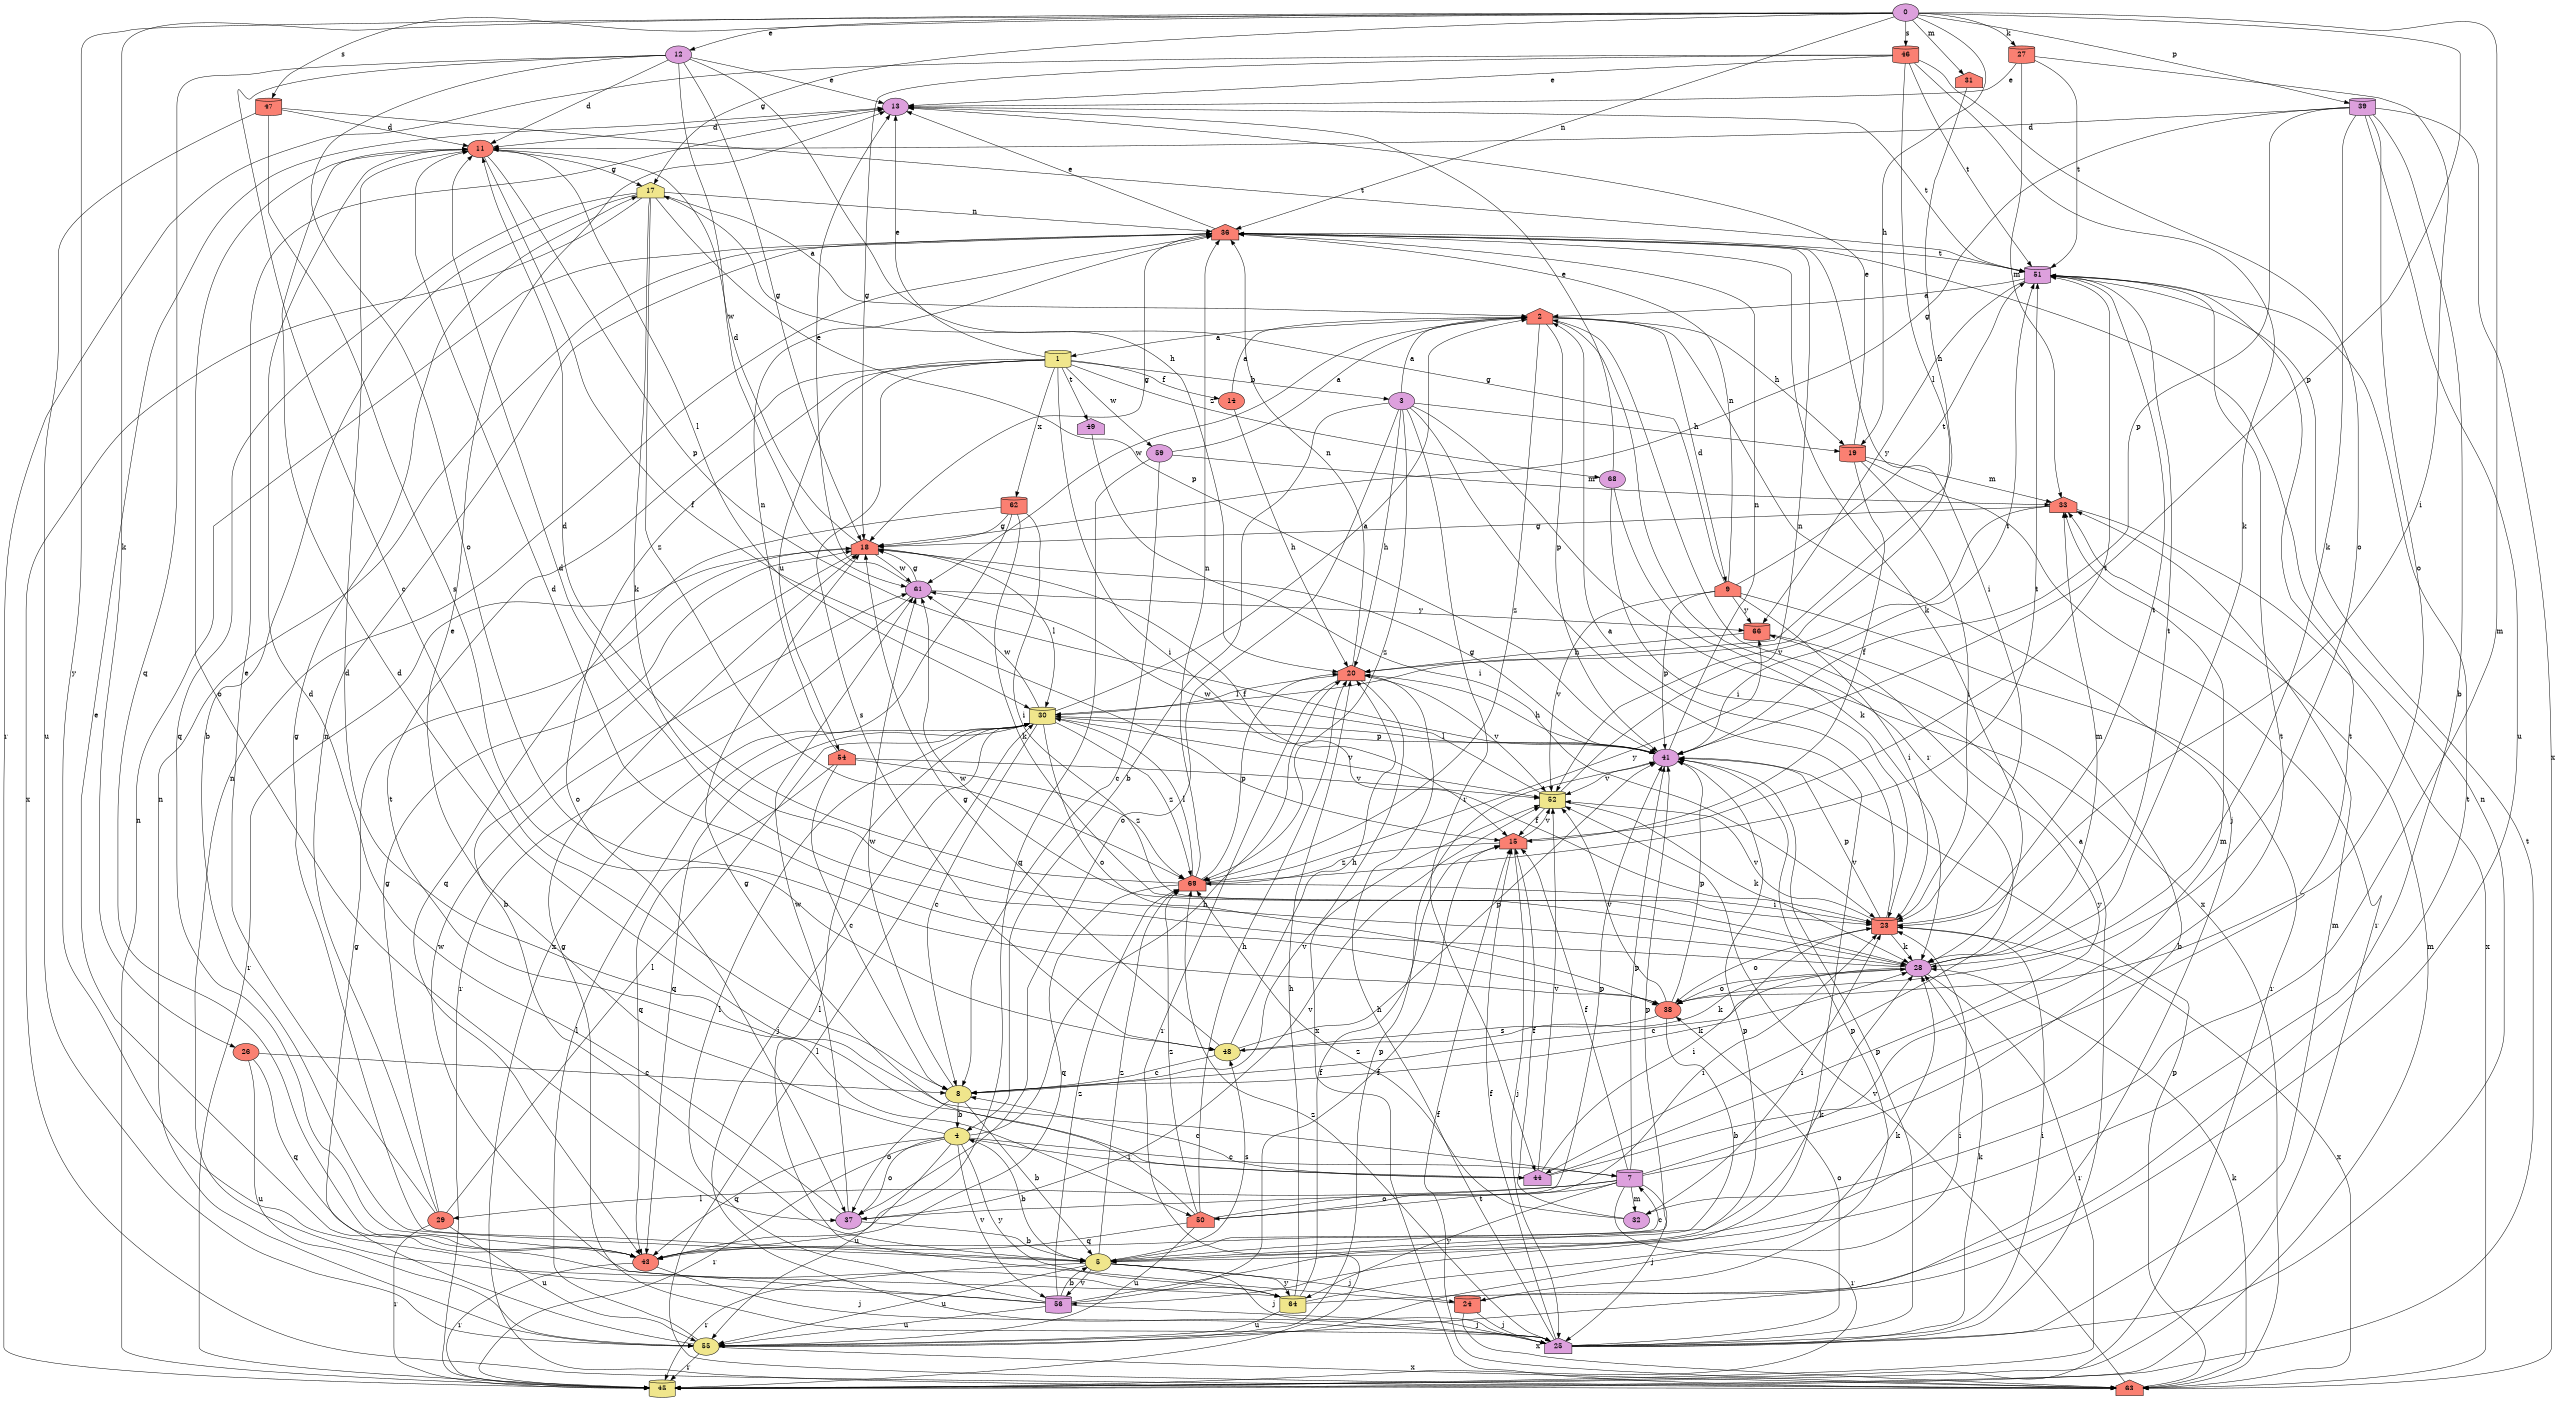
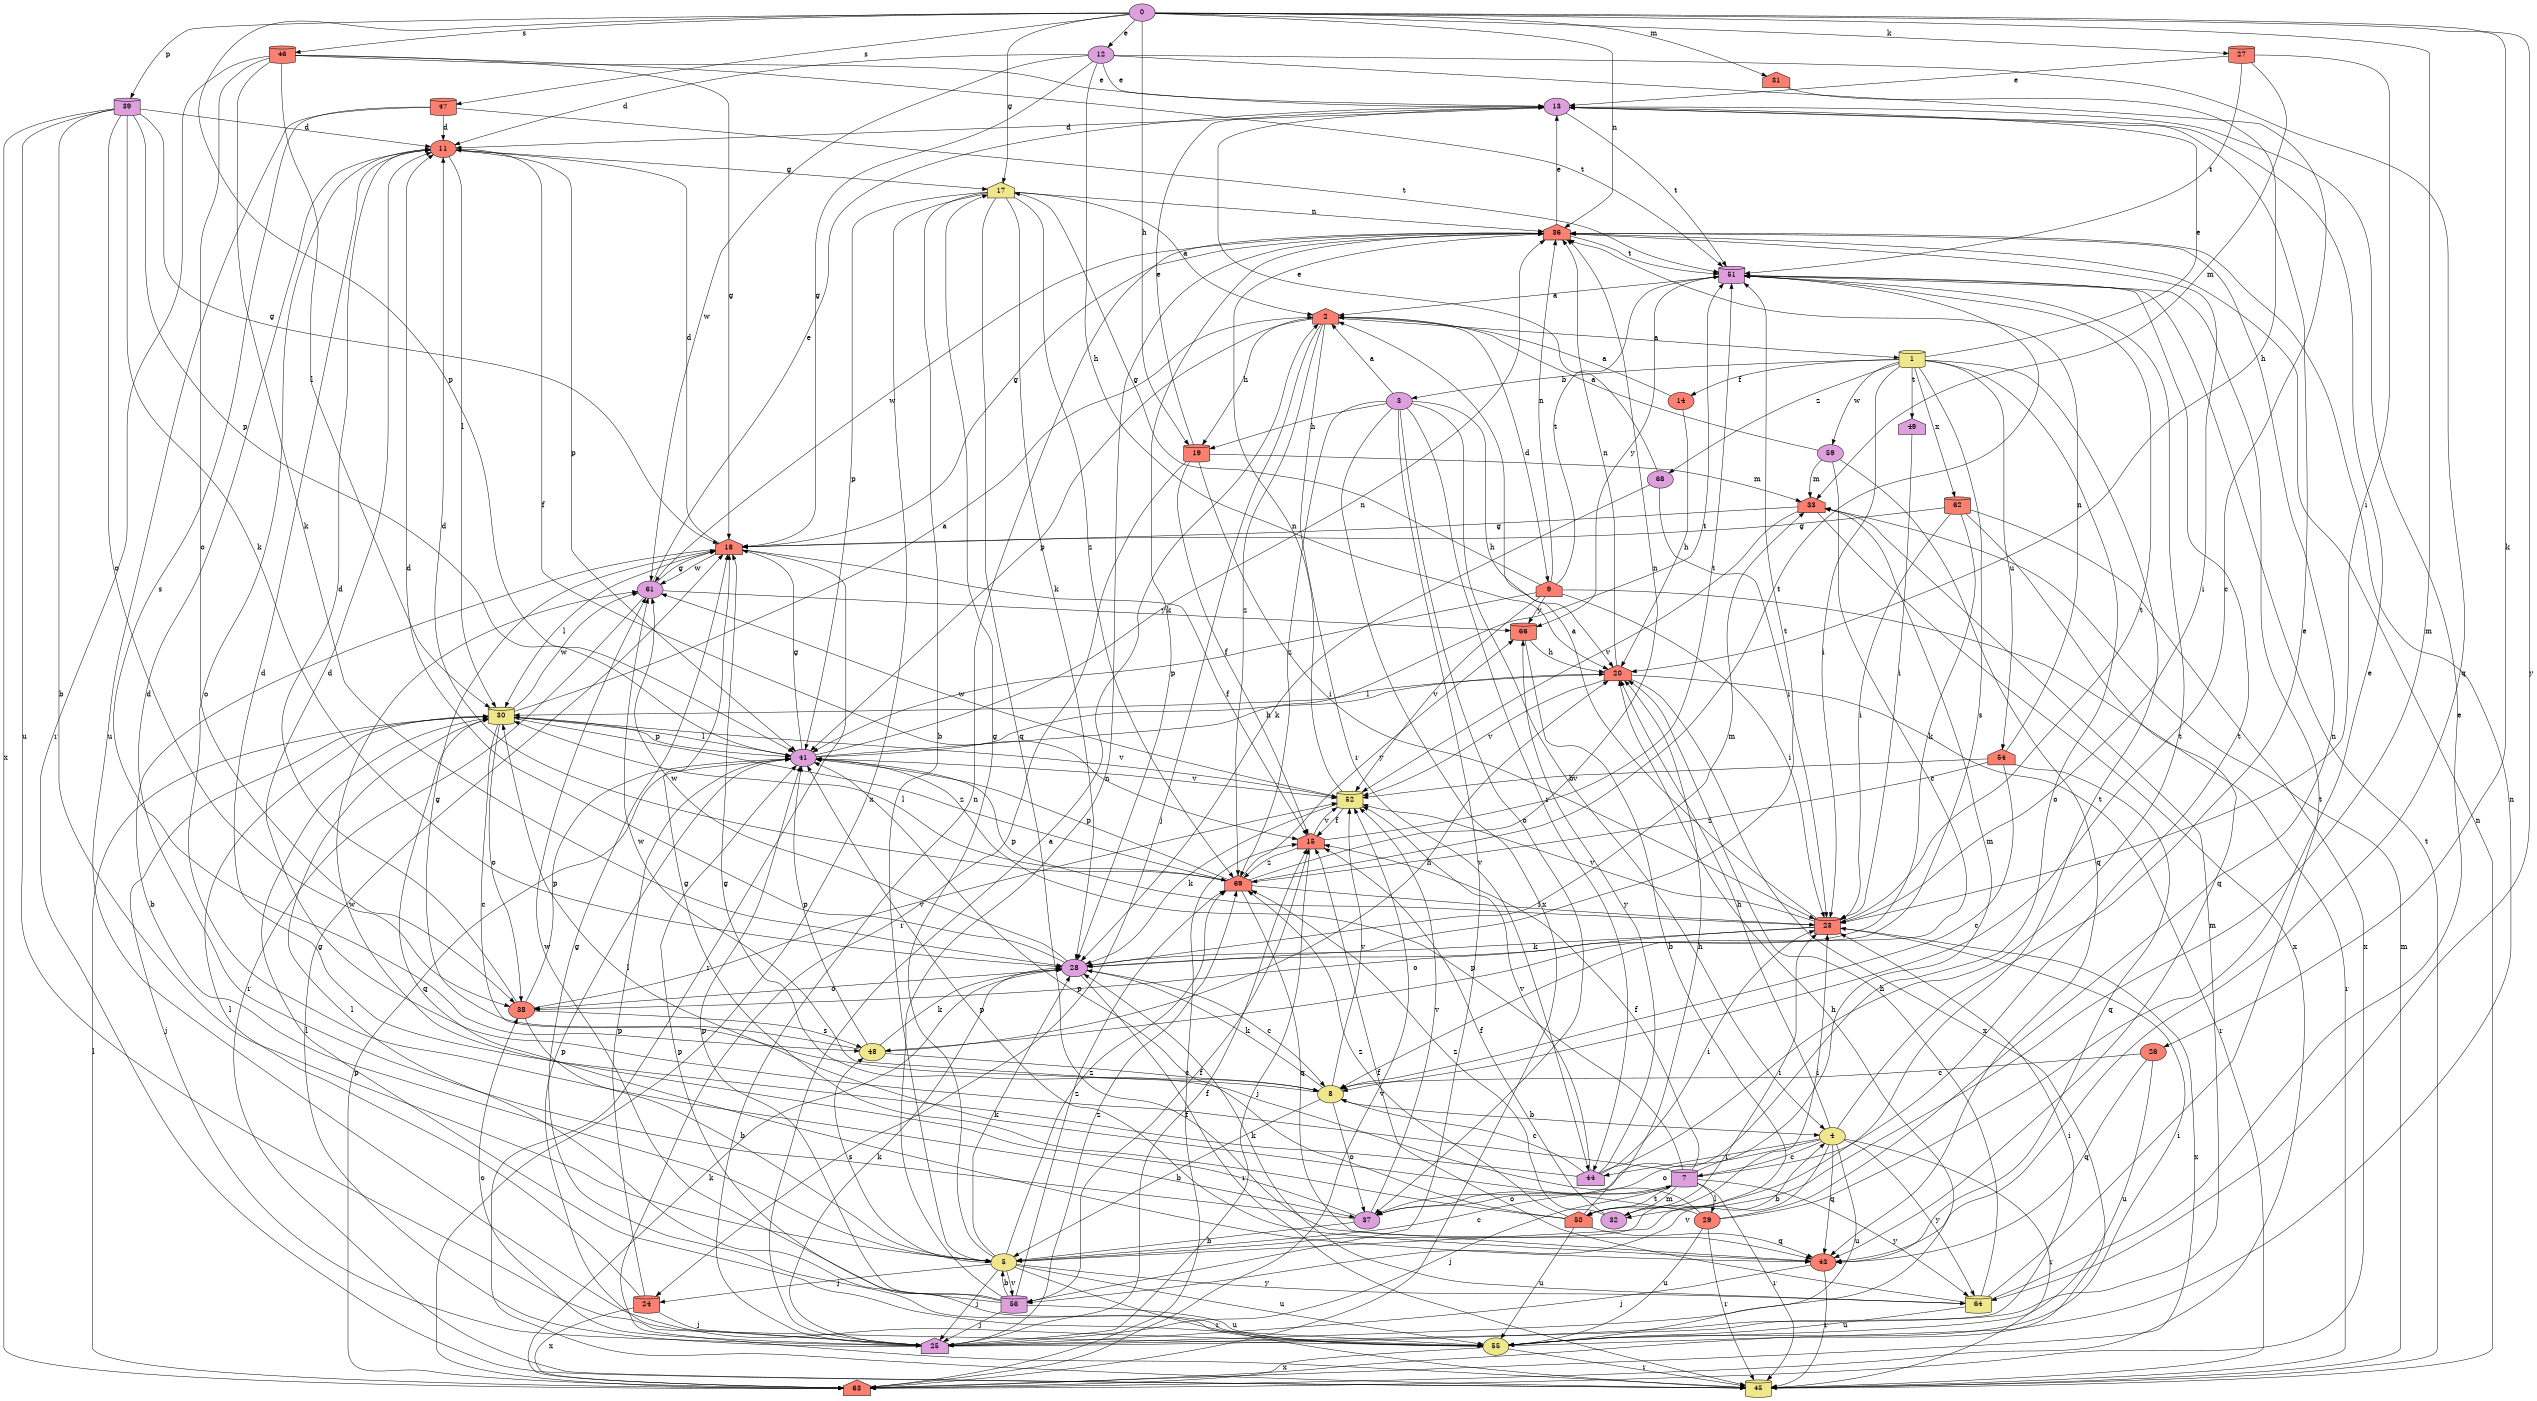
(1218, 421) -> (1055, 284)
(1243, 757) -> (1039, 806)
(626, 849) -> none
